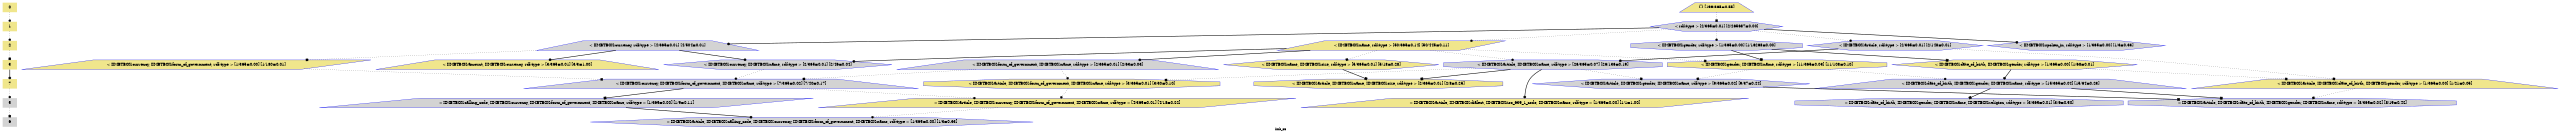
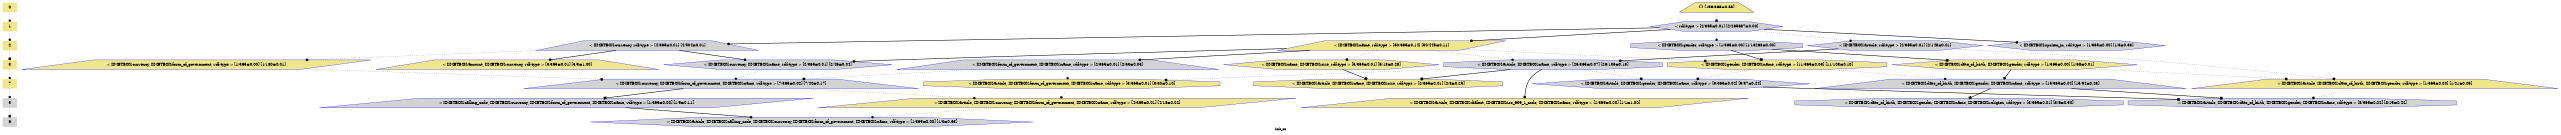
(1717, 7) -> (1717, 7)
(1571, 35) -> (1571, 35)
(10, 73) -> (10, 73)
